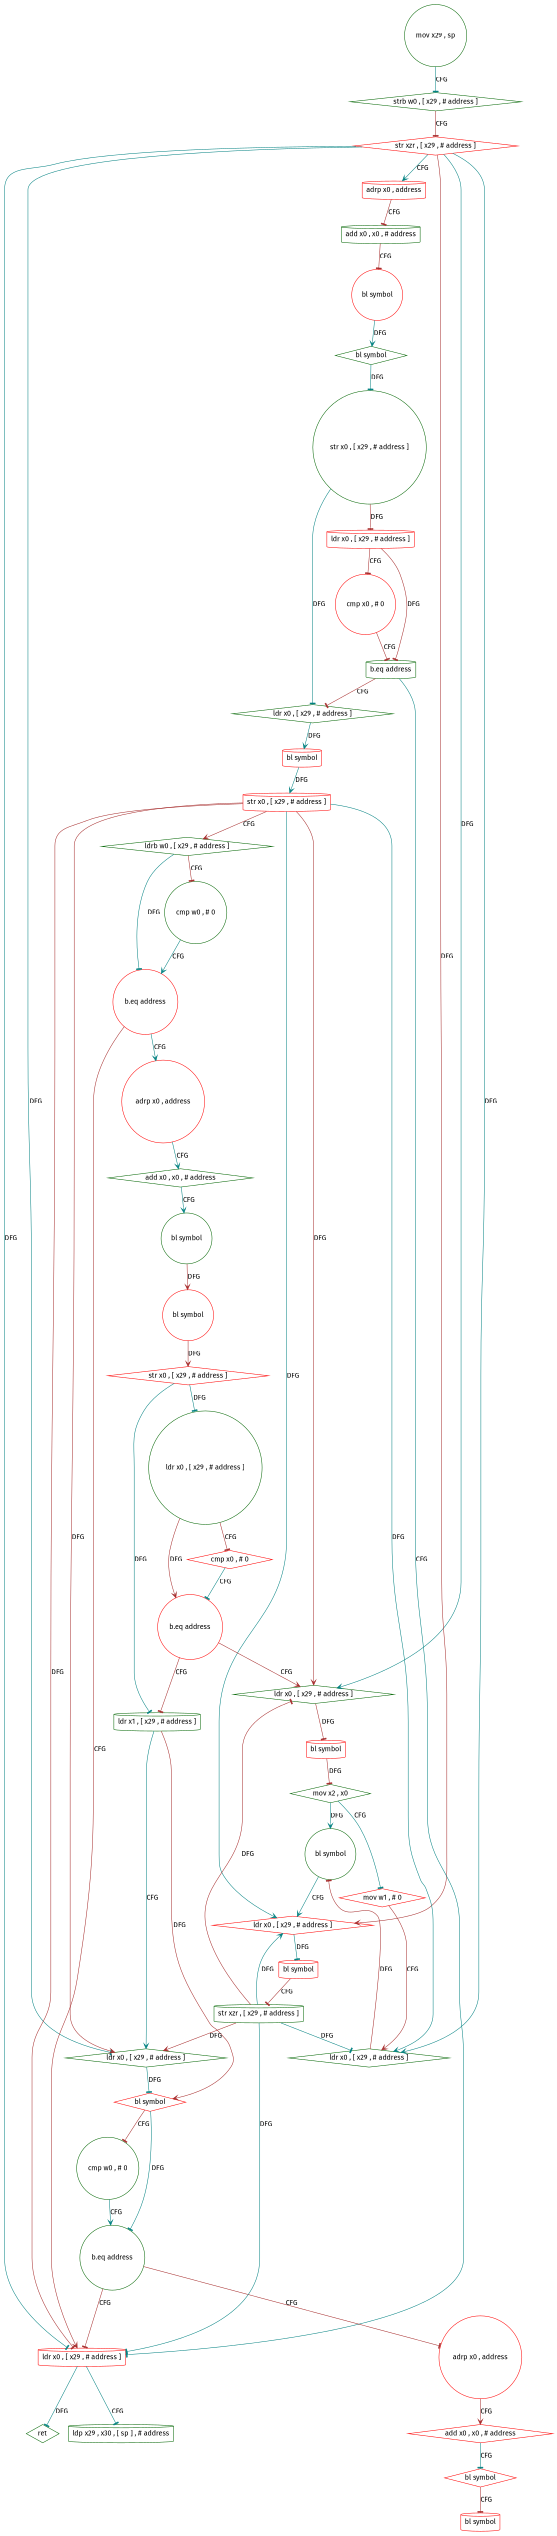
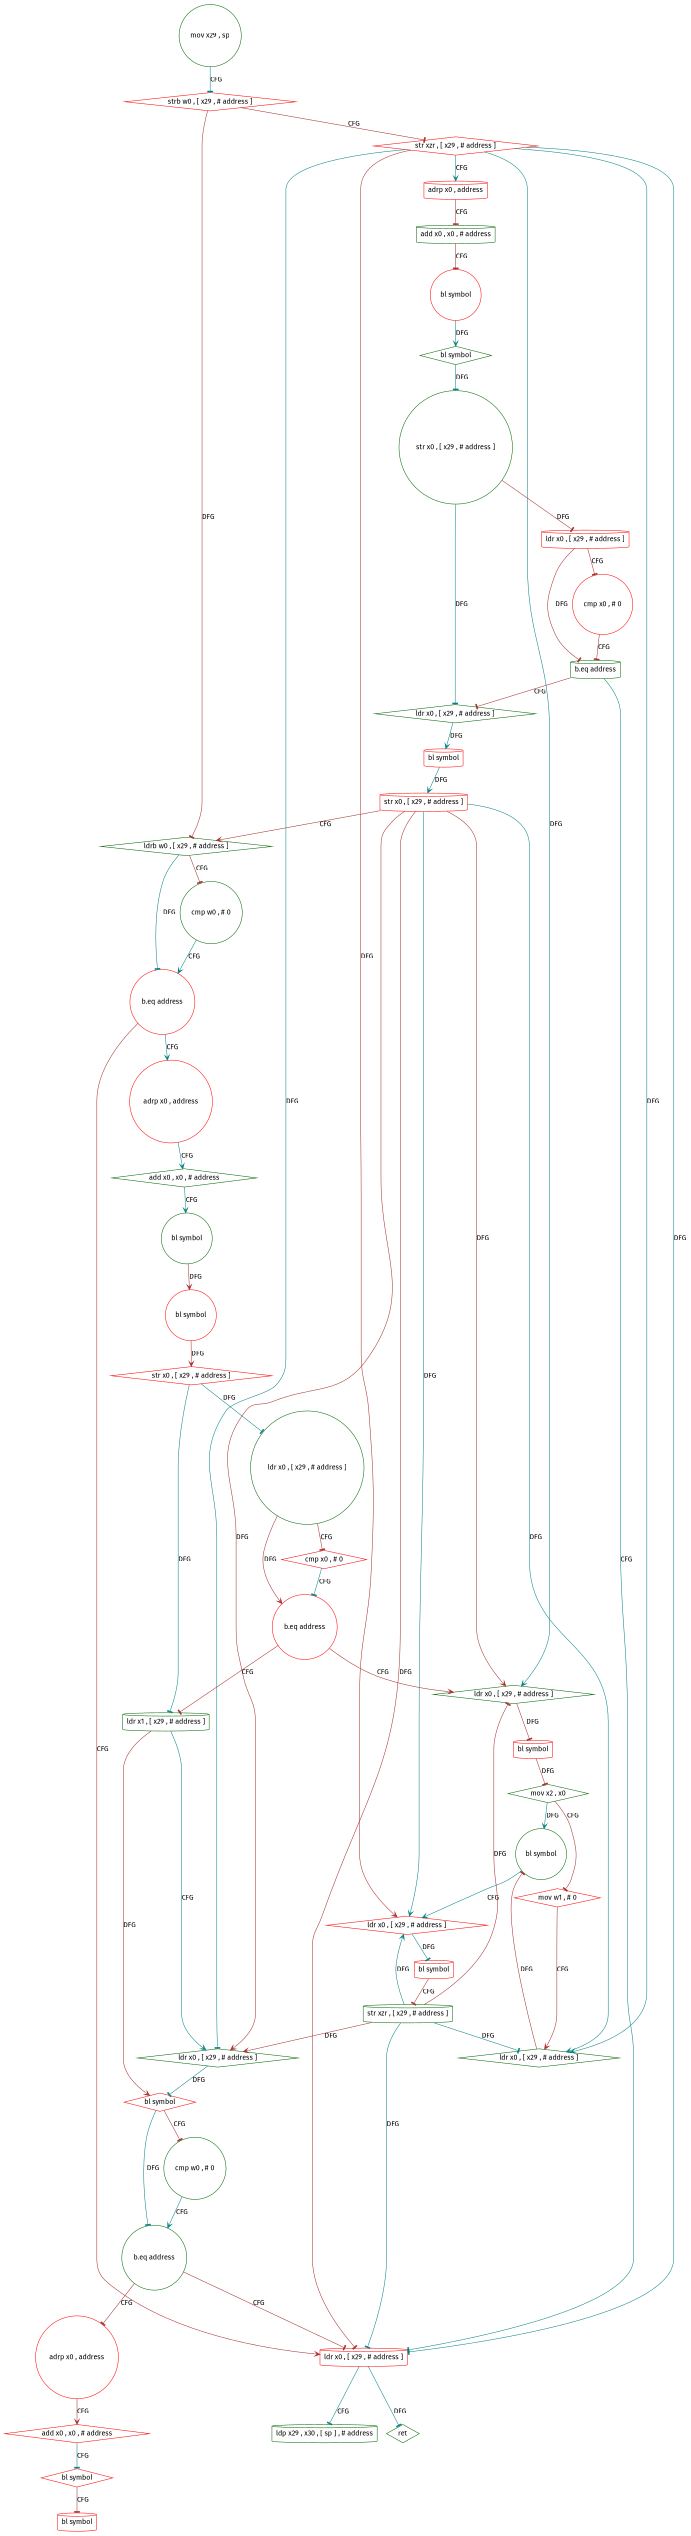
(436, 102) -> (210, 102)
none -> (202, 474)
(366, 1840) -> (575, 1843)
